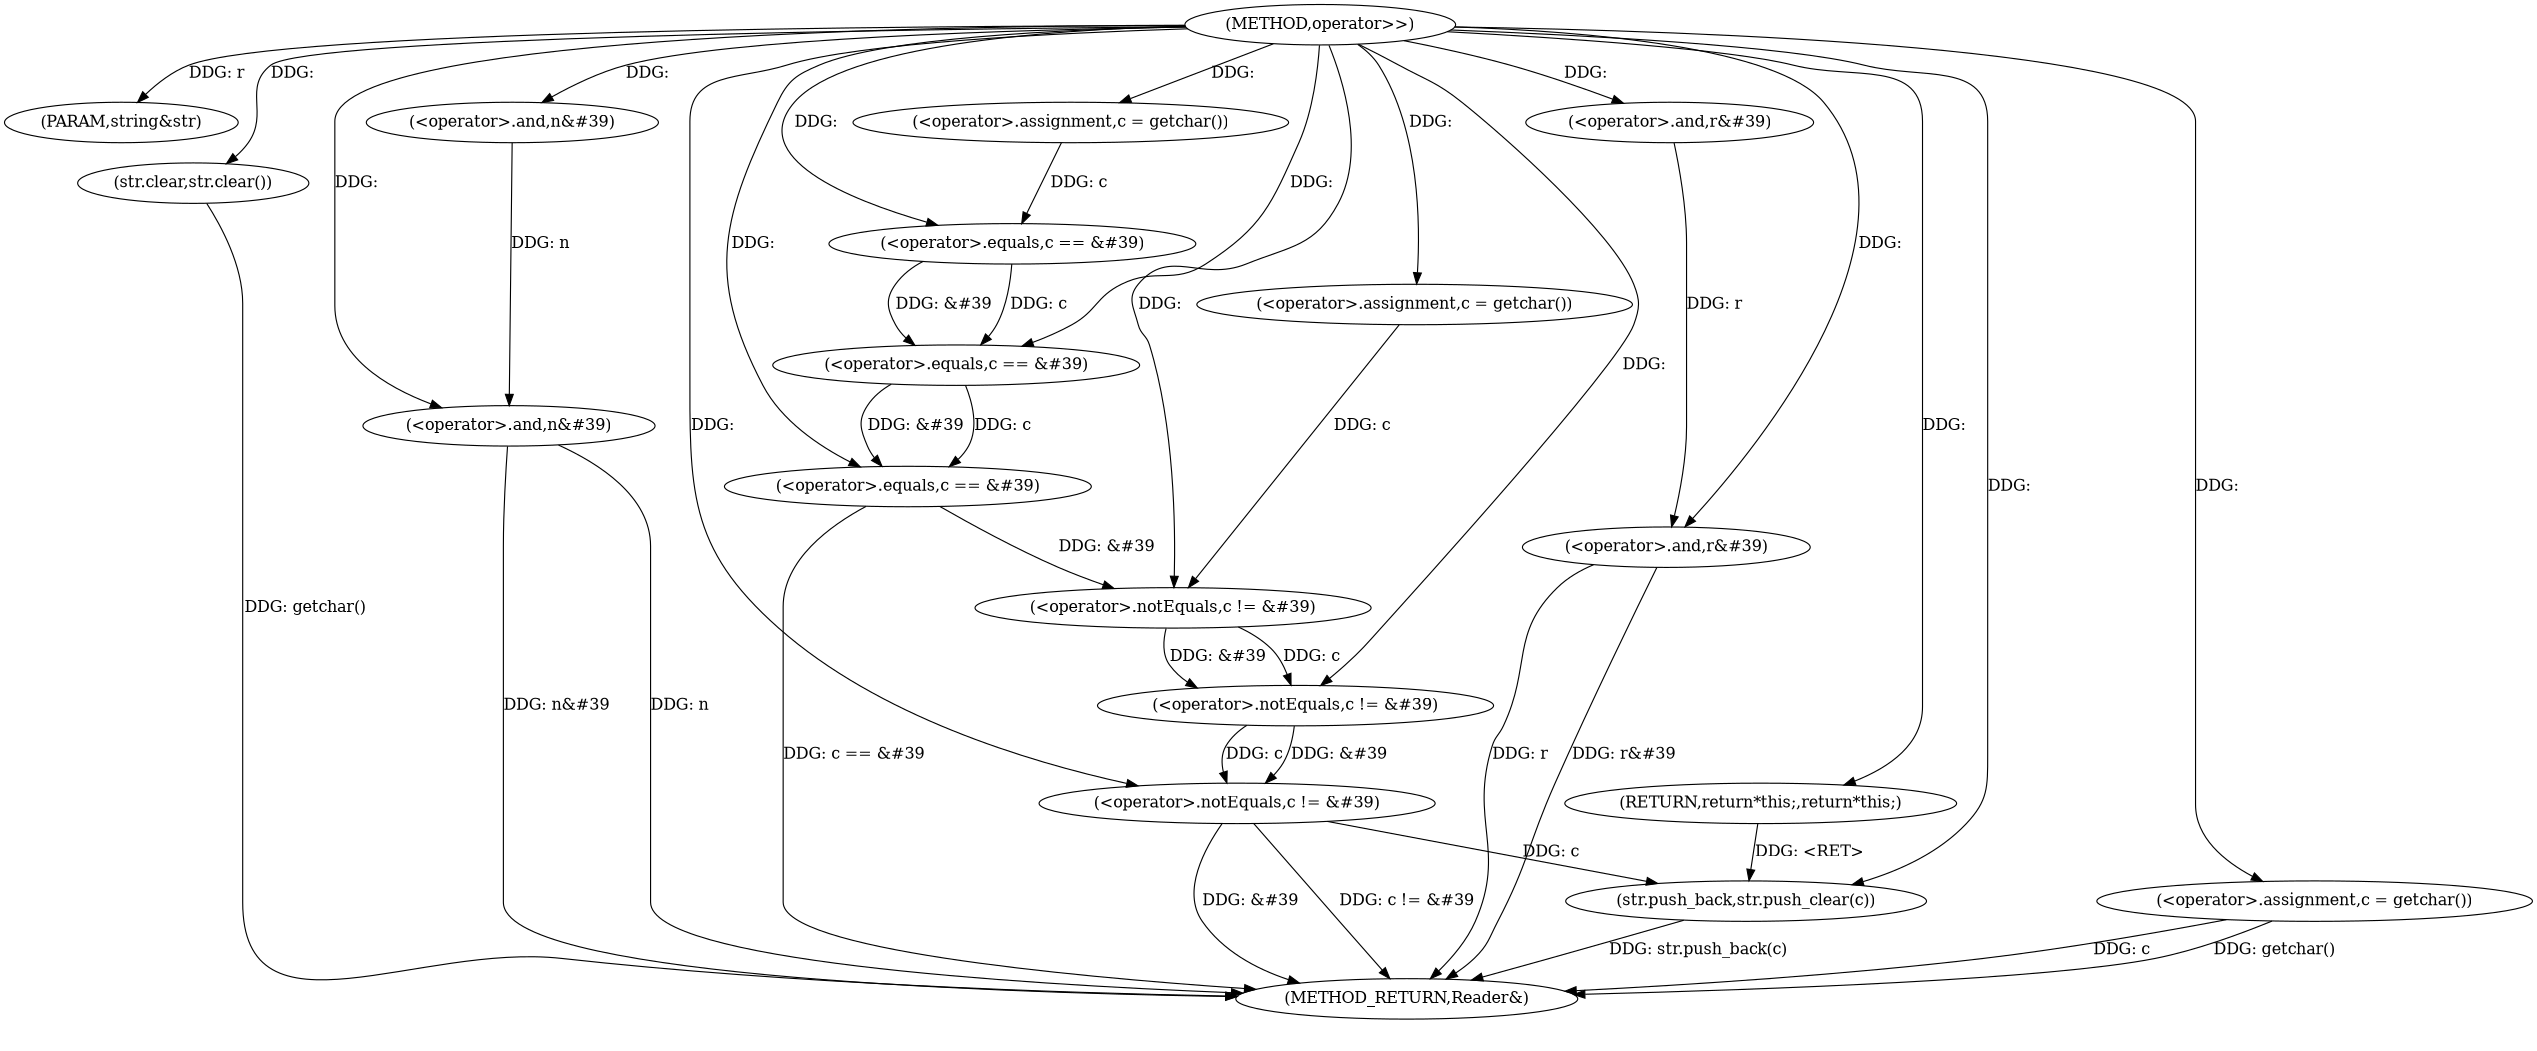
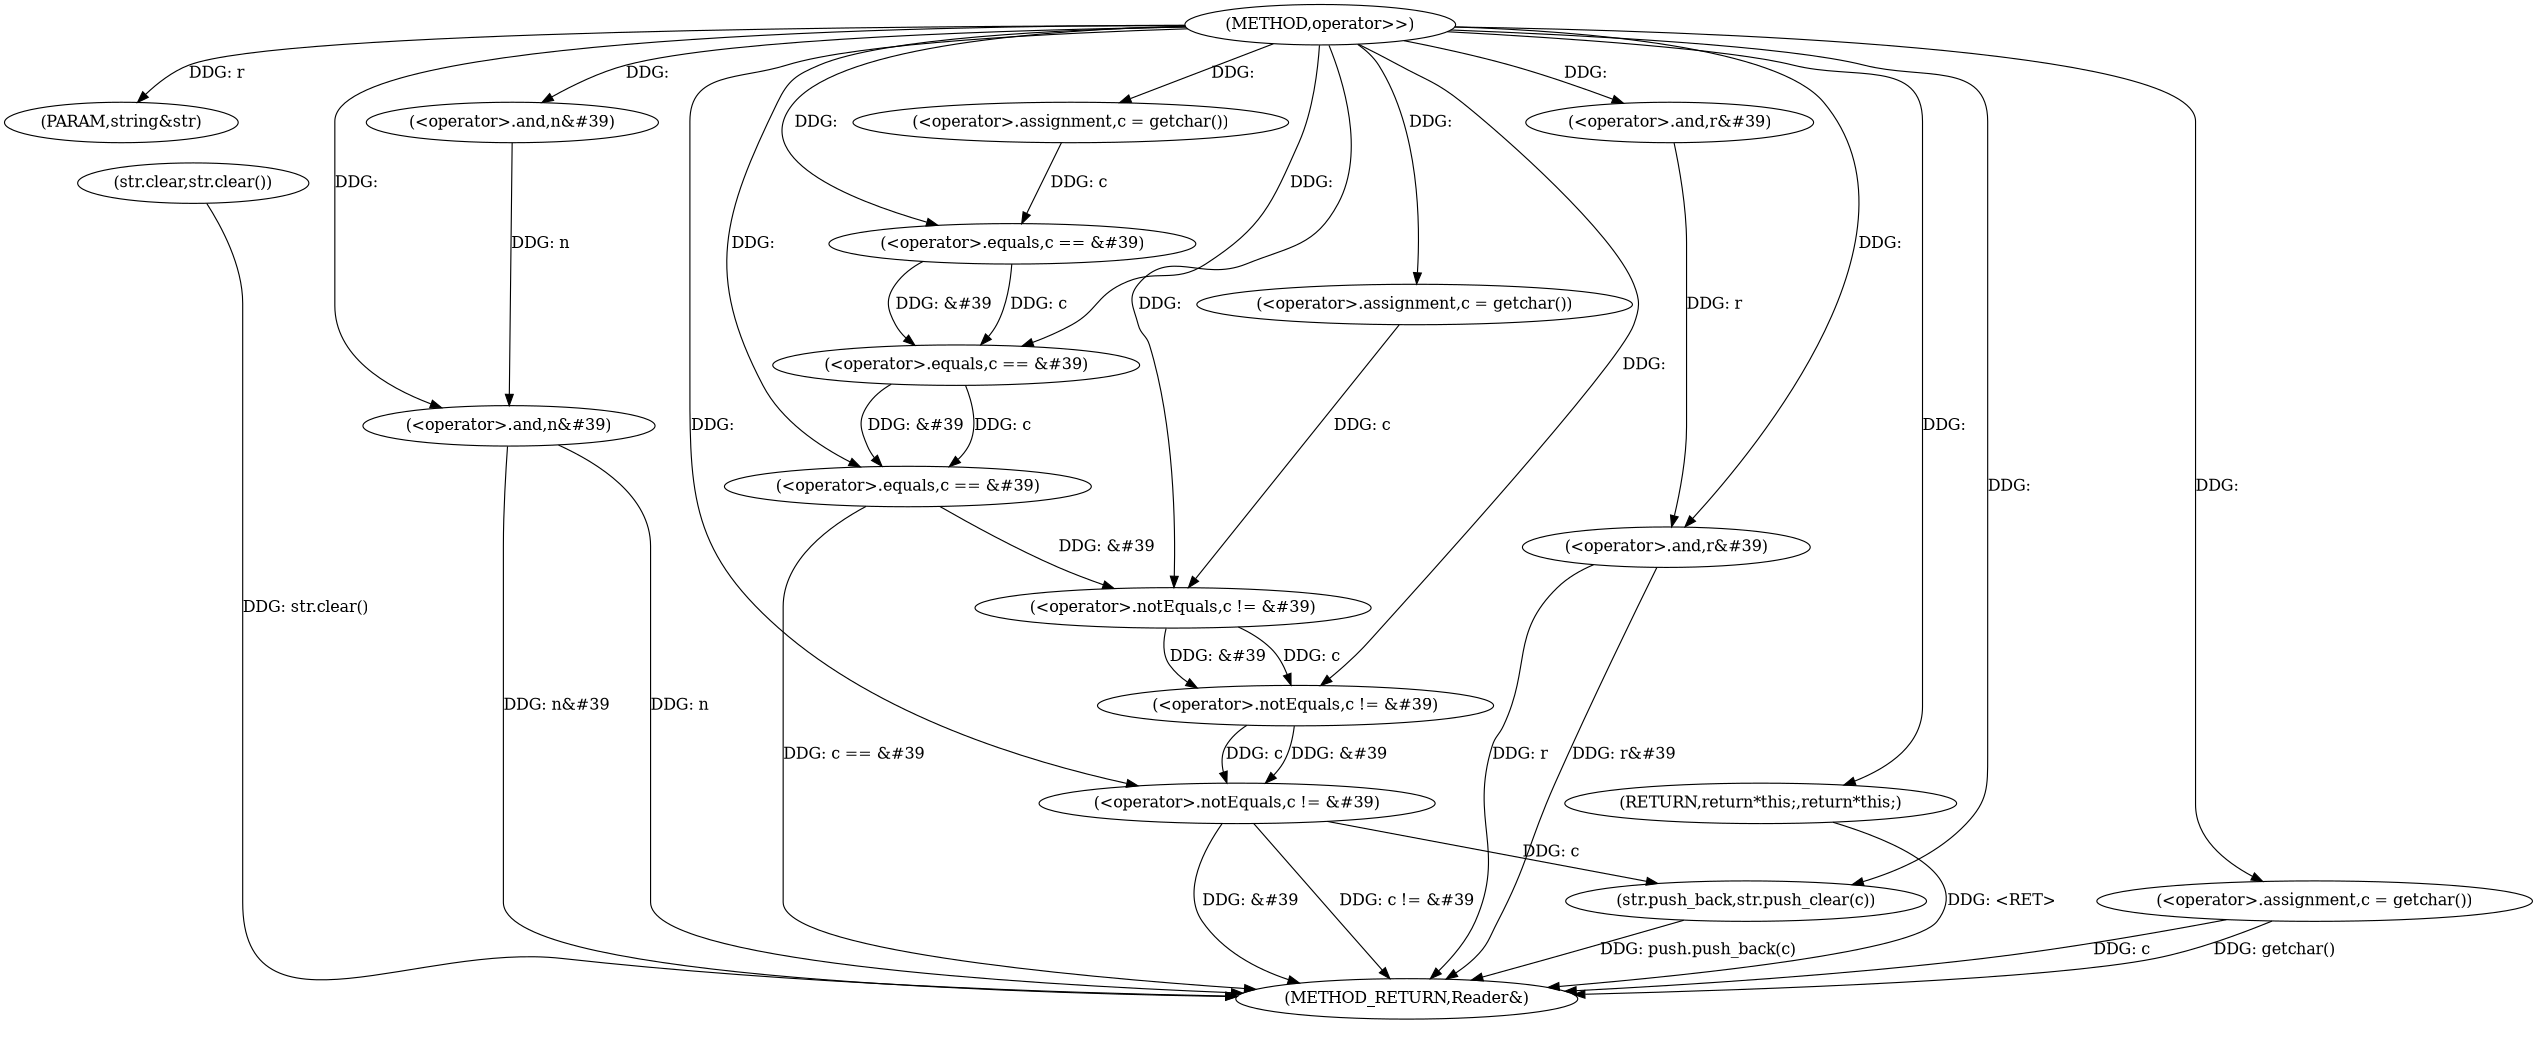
(676, 35) -> none
(306, 608) -> (306, 608)
(1754, 847) -> (1834, 954)
(1698, 950) -> (1698, 950)
